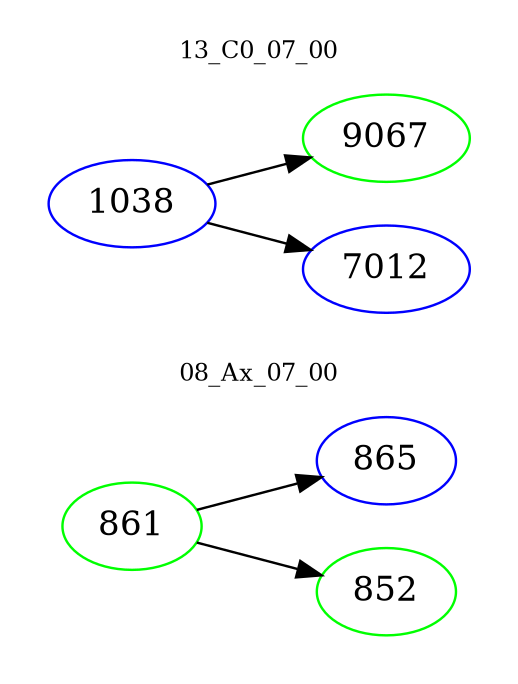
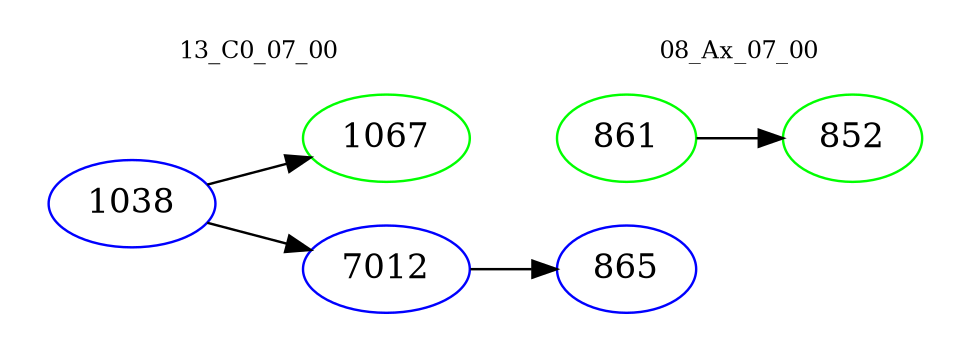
(386, 138) -> (386, 138)
(247, 497) -> (504, 269)
